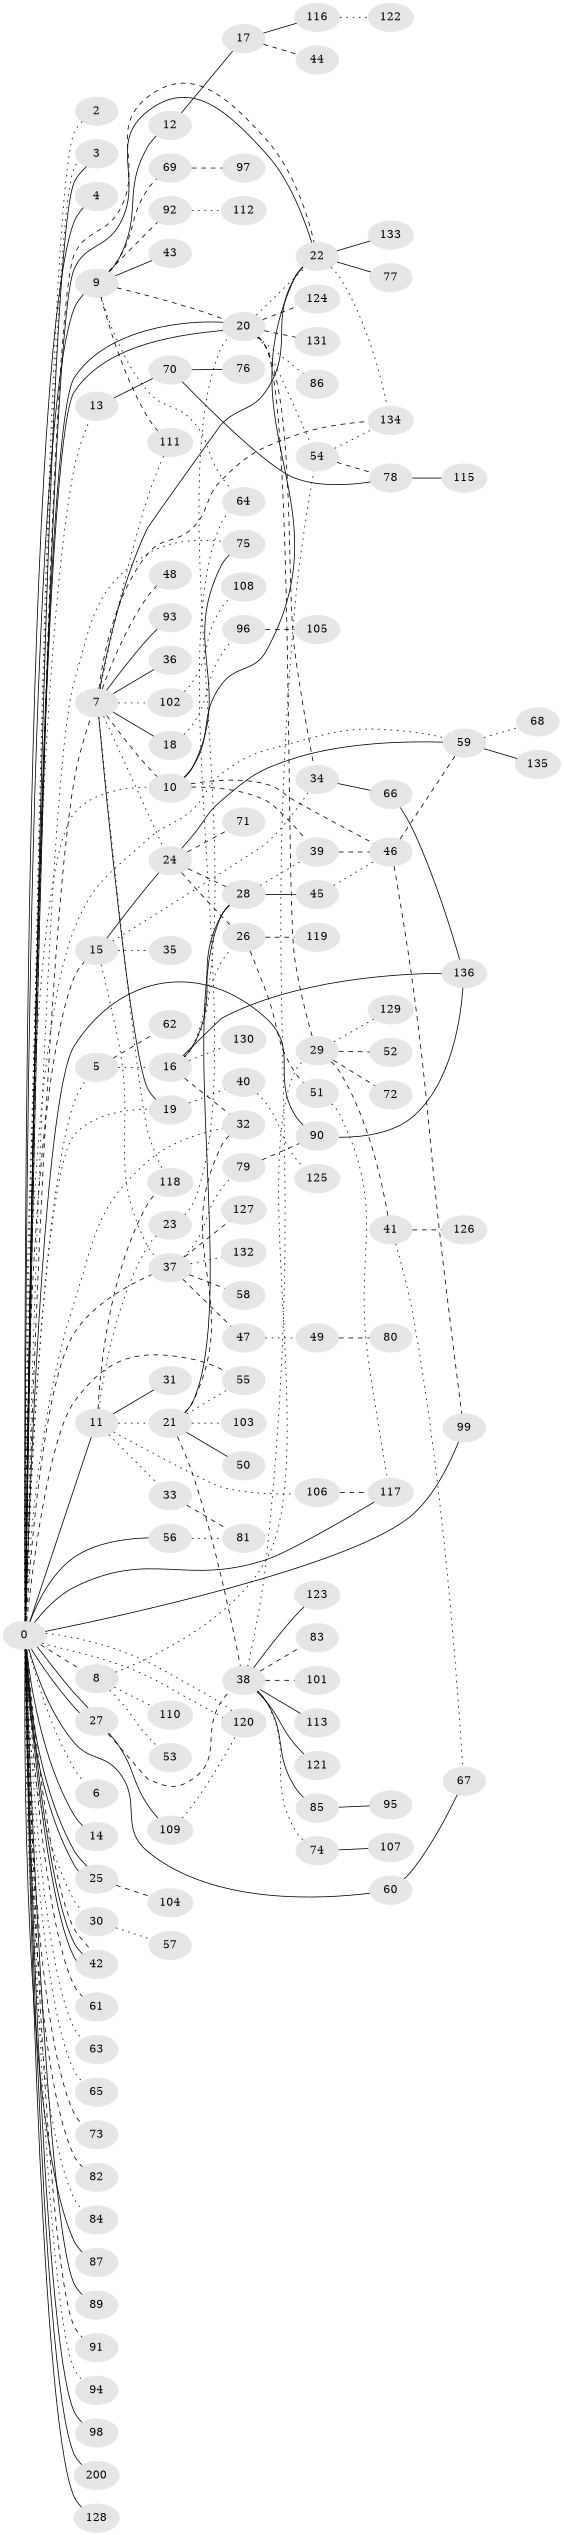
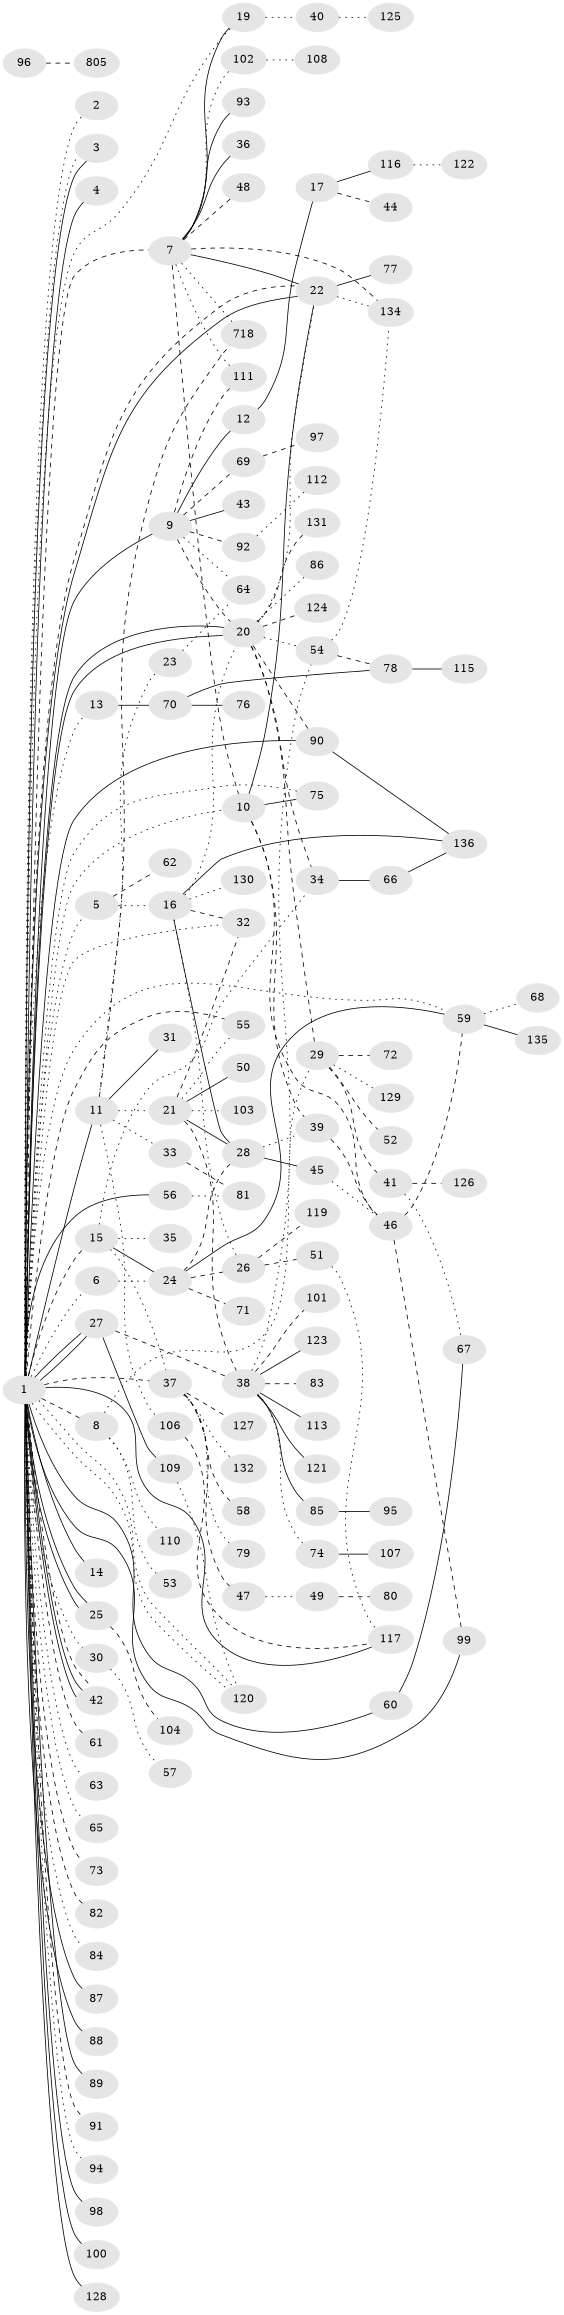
(391, 235) -> none
(317, 630) -> (97, 63)
(170, 746) -> none
(133, 782) -> (137, 1281)
(275, 1154) -> (281, 687)
(170, 1183) -> (244, 334)
(24, 1635) -> (24, 1390)
none -> (97, 2042)
(97, 2476) -> (97, 2255)
